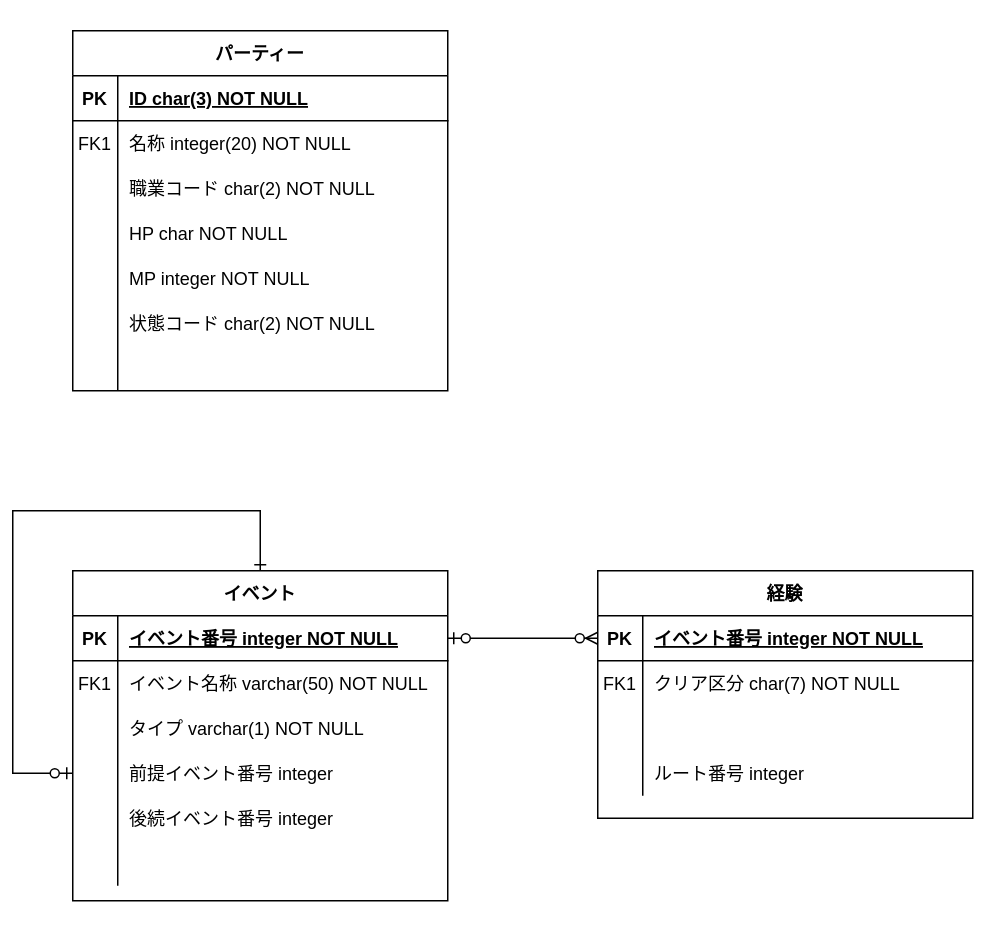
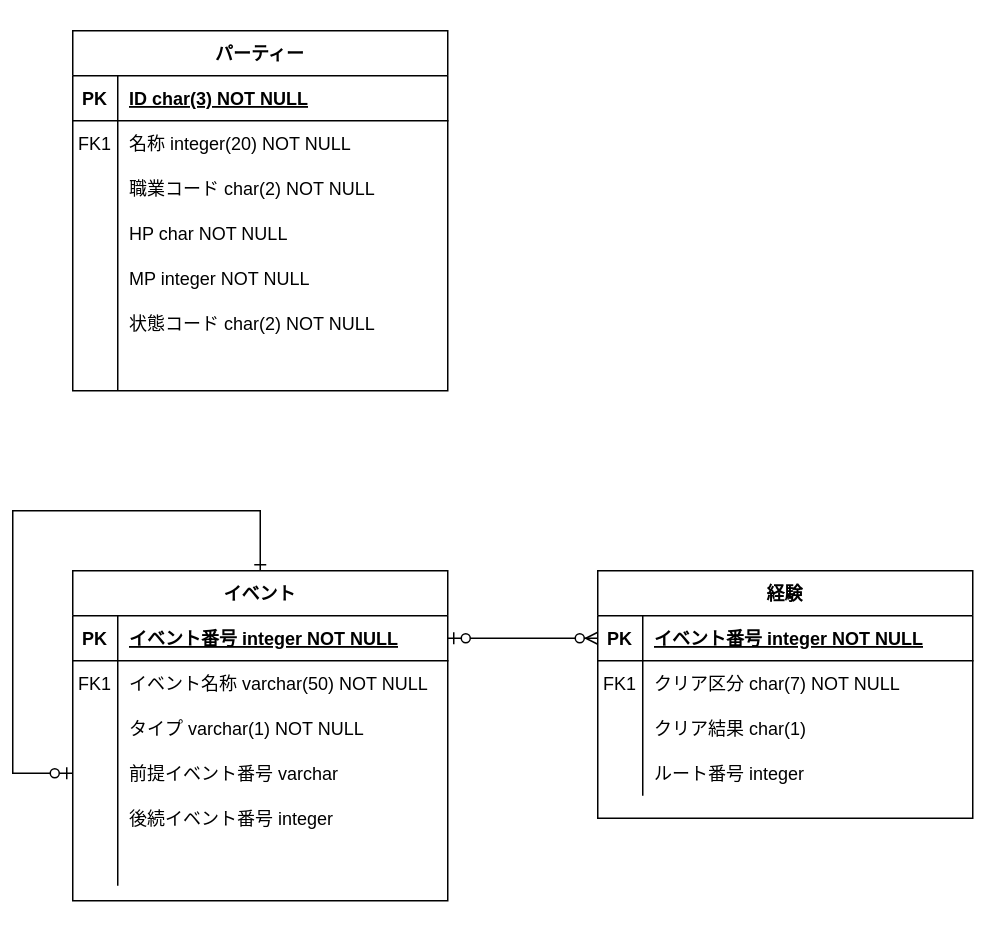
none -> (808, 728)
(237, 774) -> (239, 774)
